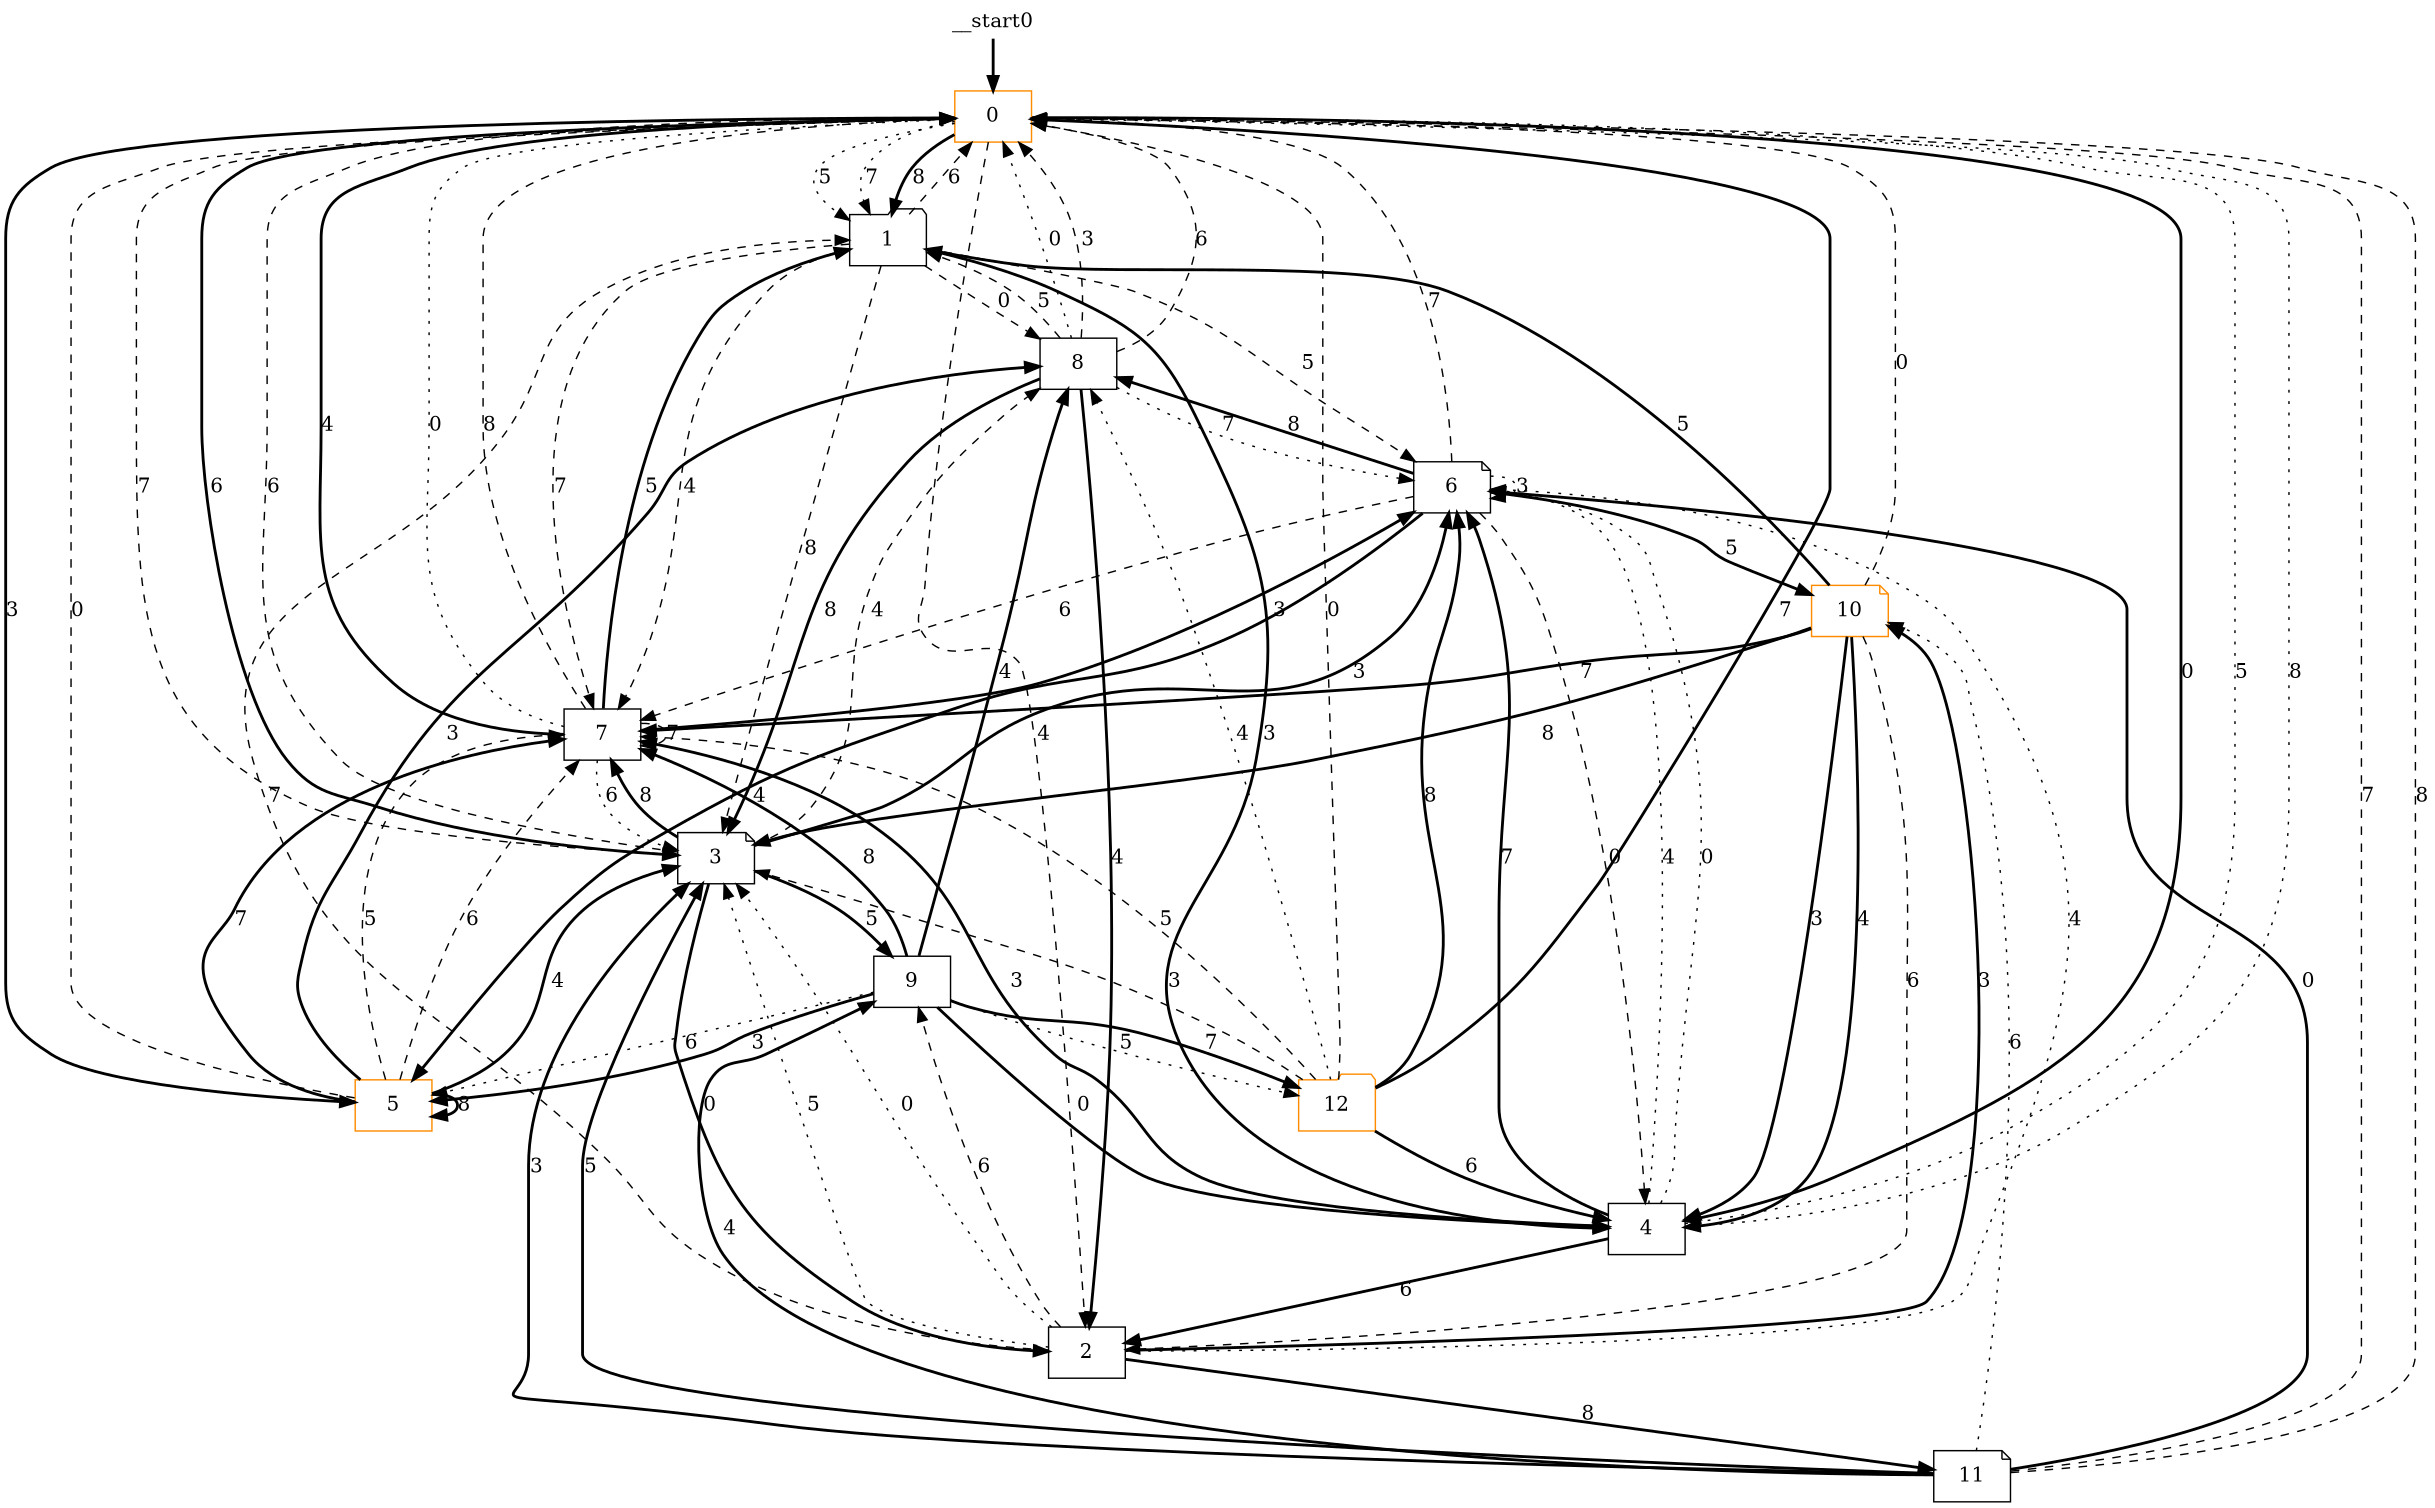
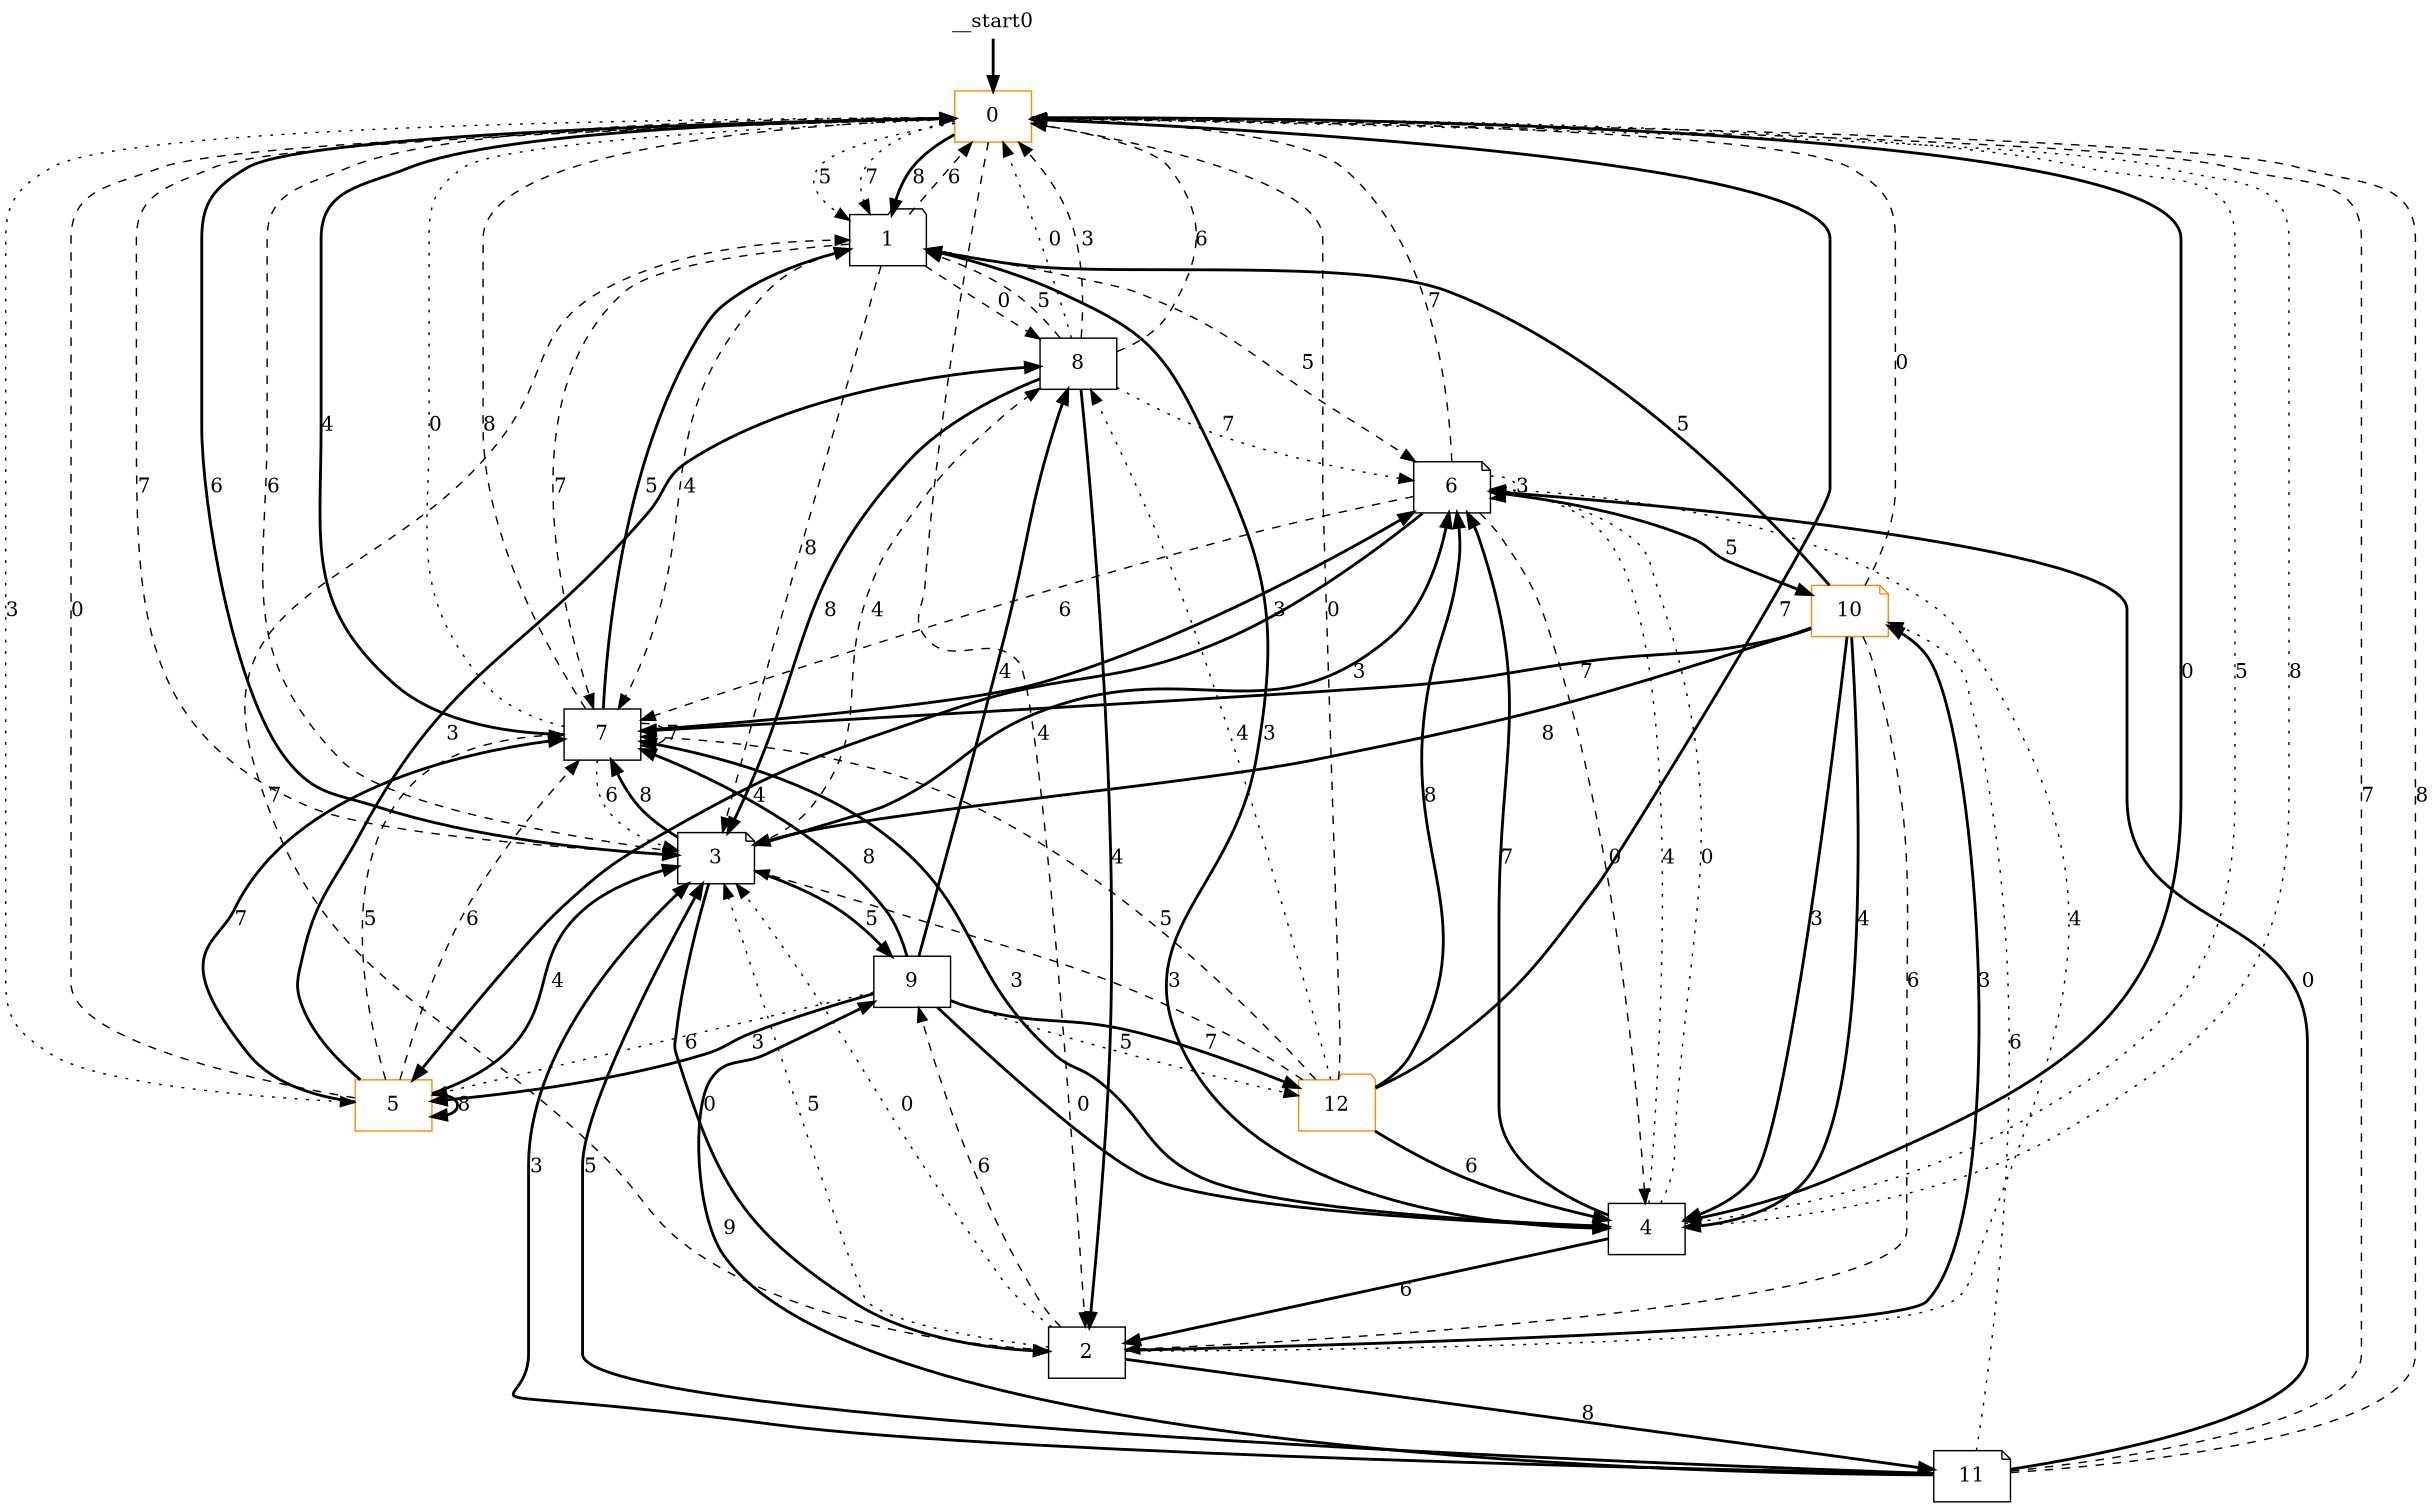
(6, 305) -> (6, 305)
(1272, 428) -> none
(730, 1229) -> (730, 1229)
